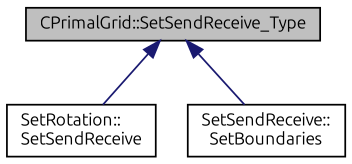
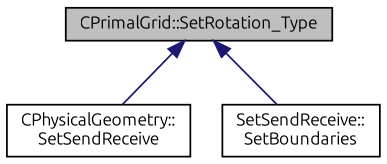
(173, 24) -> (199, 24)
(81, 131) -> (99, 131)
